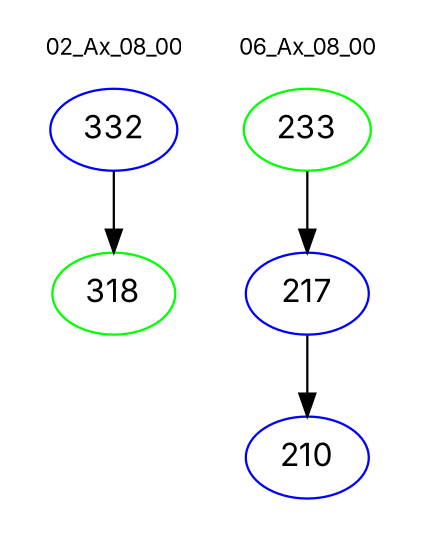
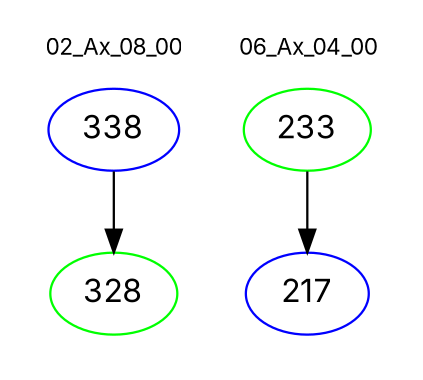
(308, 49) -> (308, 49)
(114, 130) -> (114, 130)
(114, 294) -> (114, 294)
(307, 458) -> none
